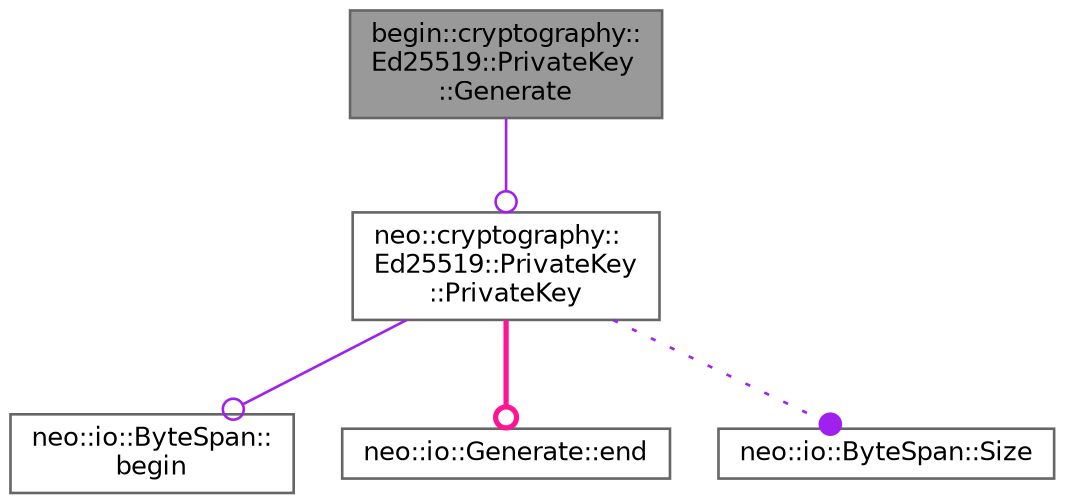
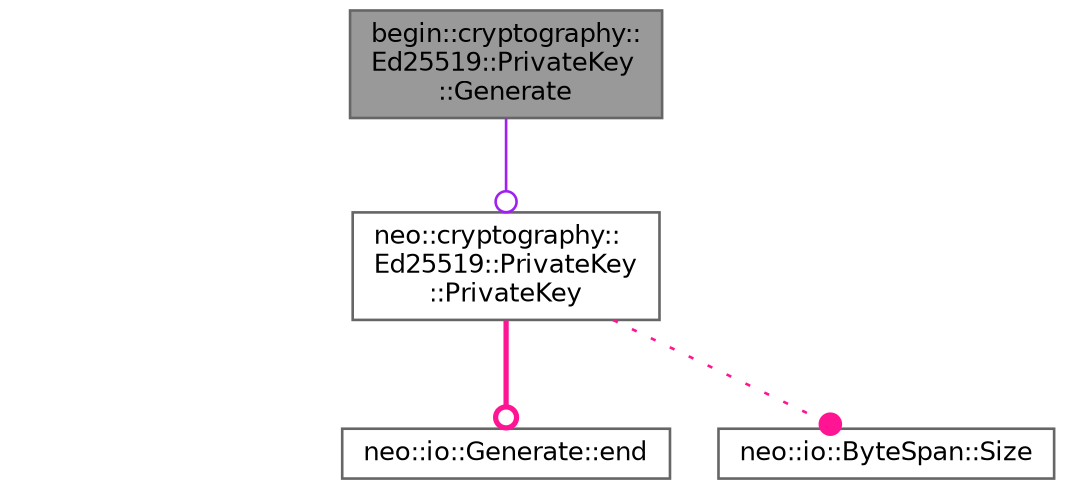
(717, 370) -> (717, 370)
(152, 454) -> none
